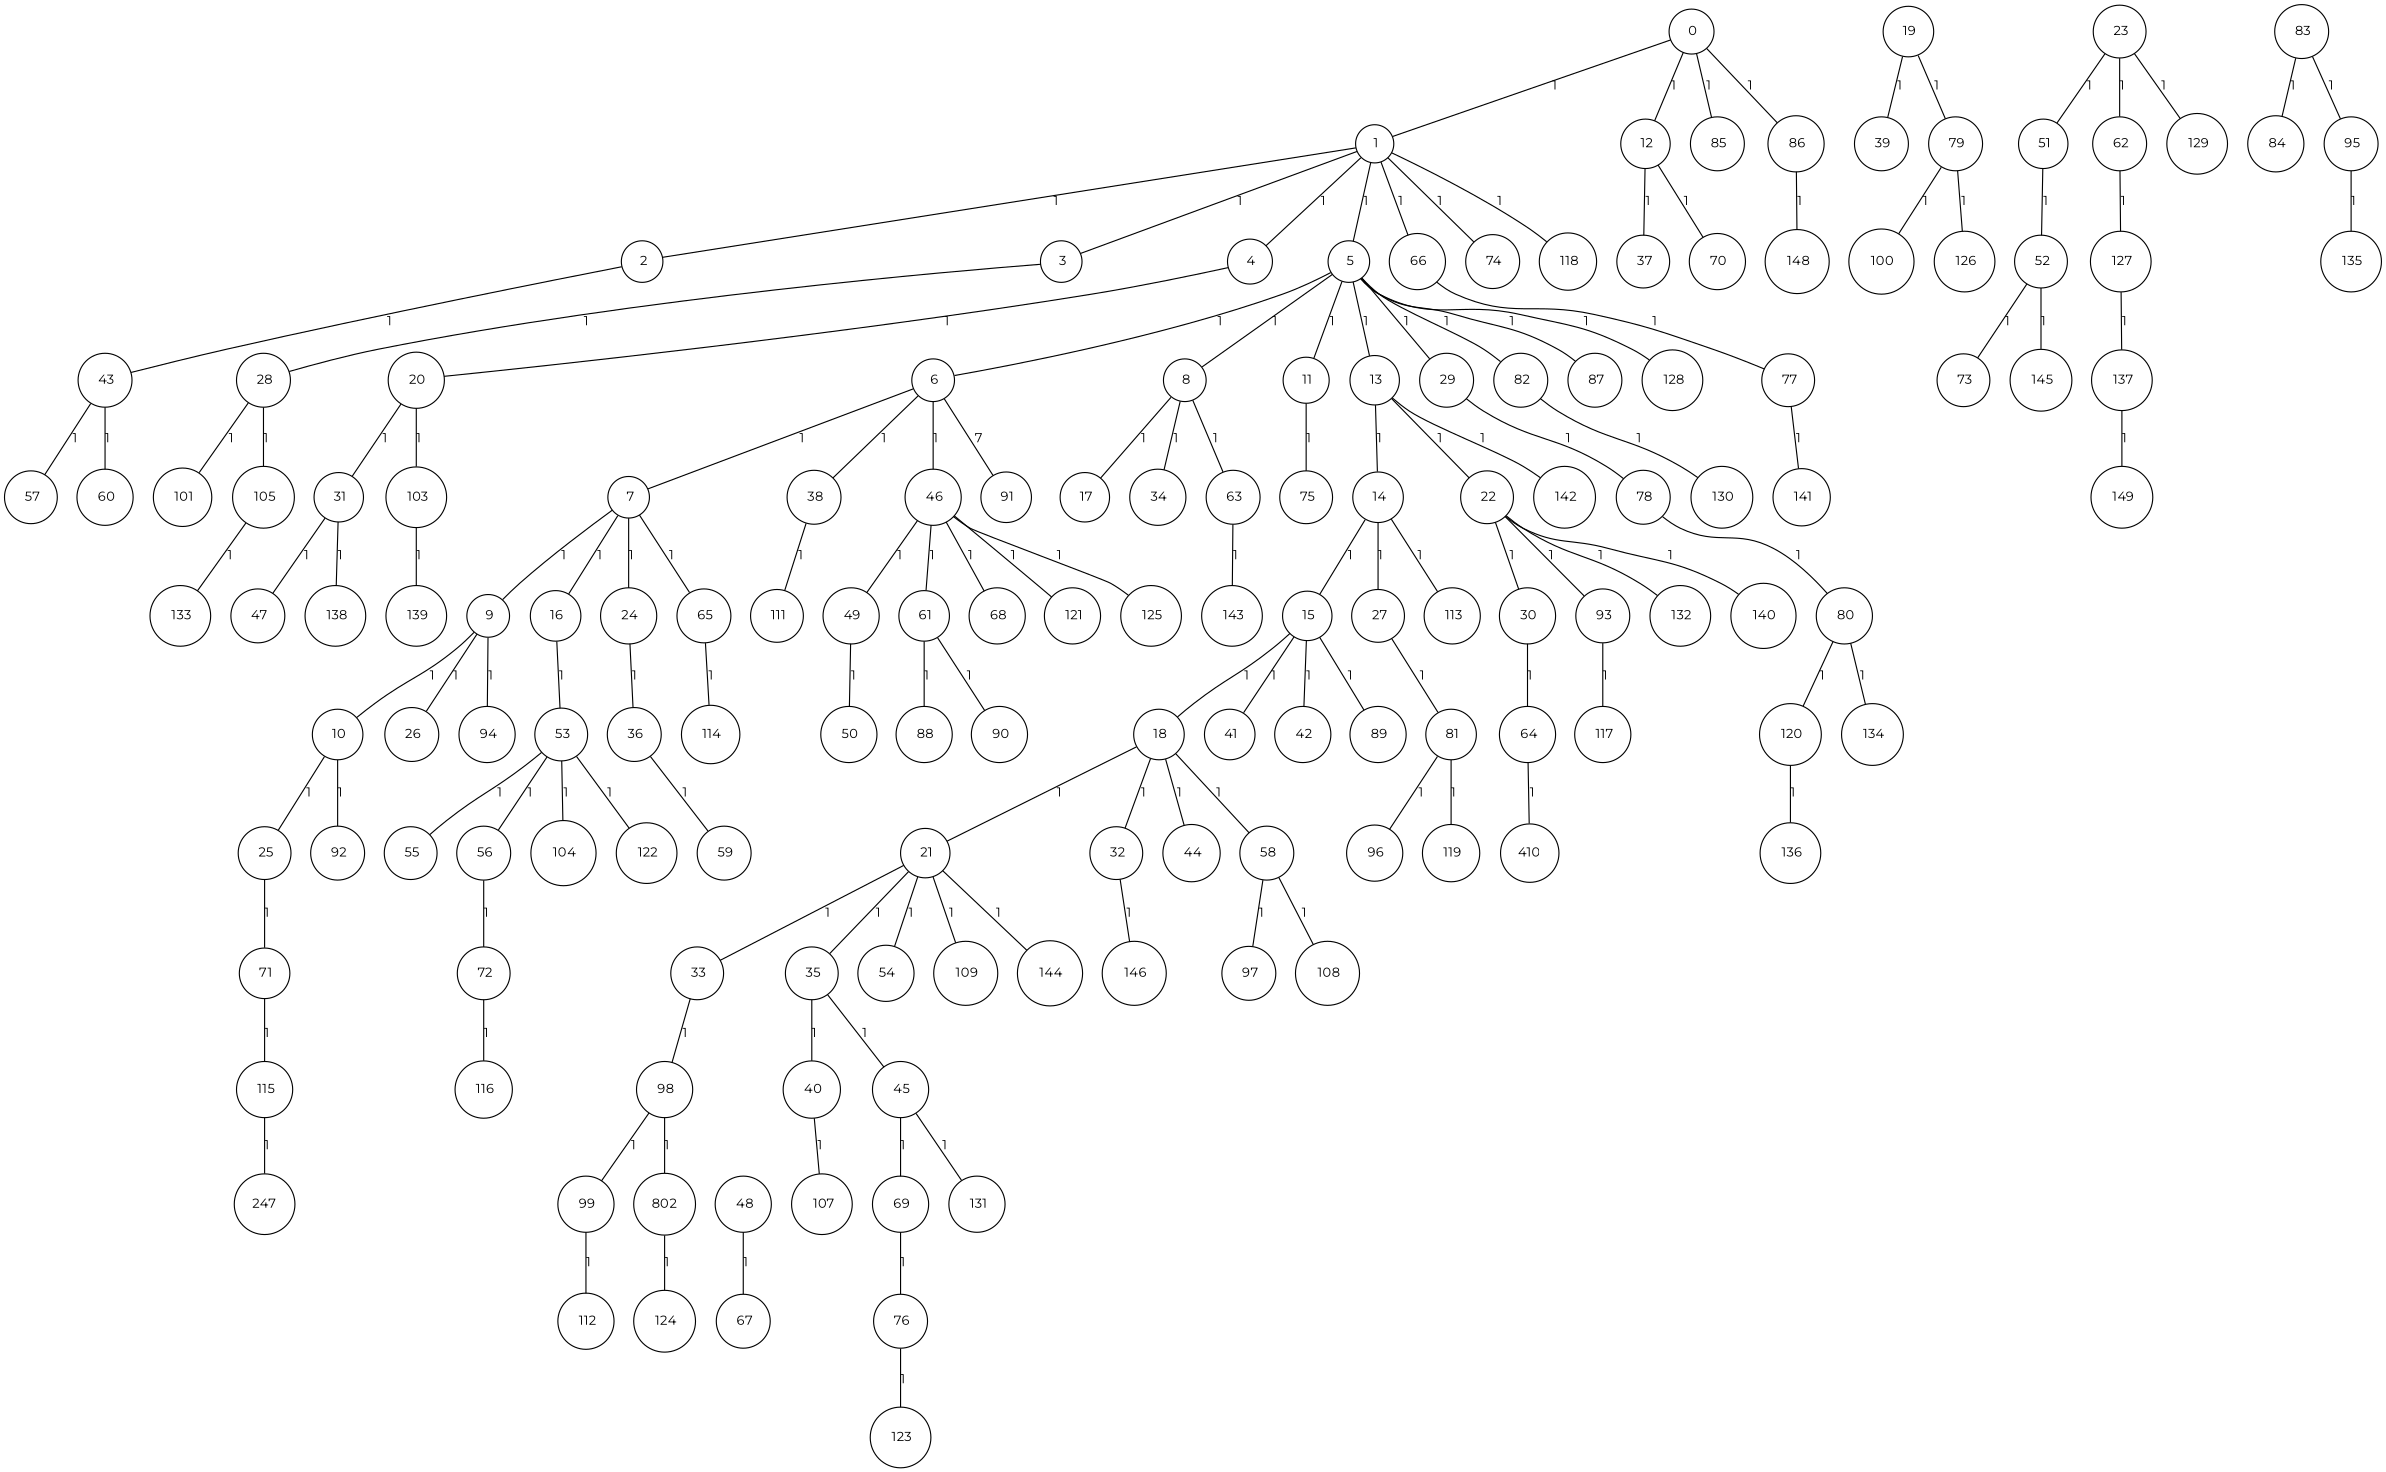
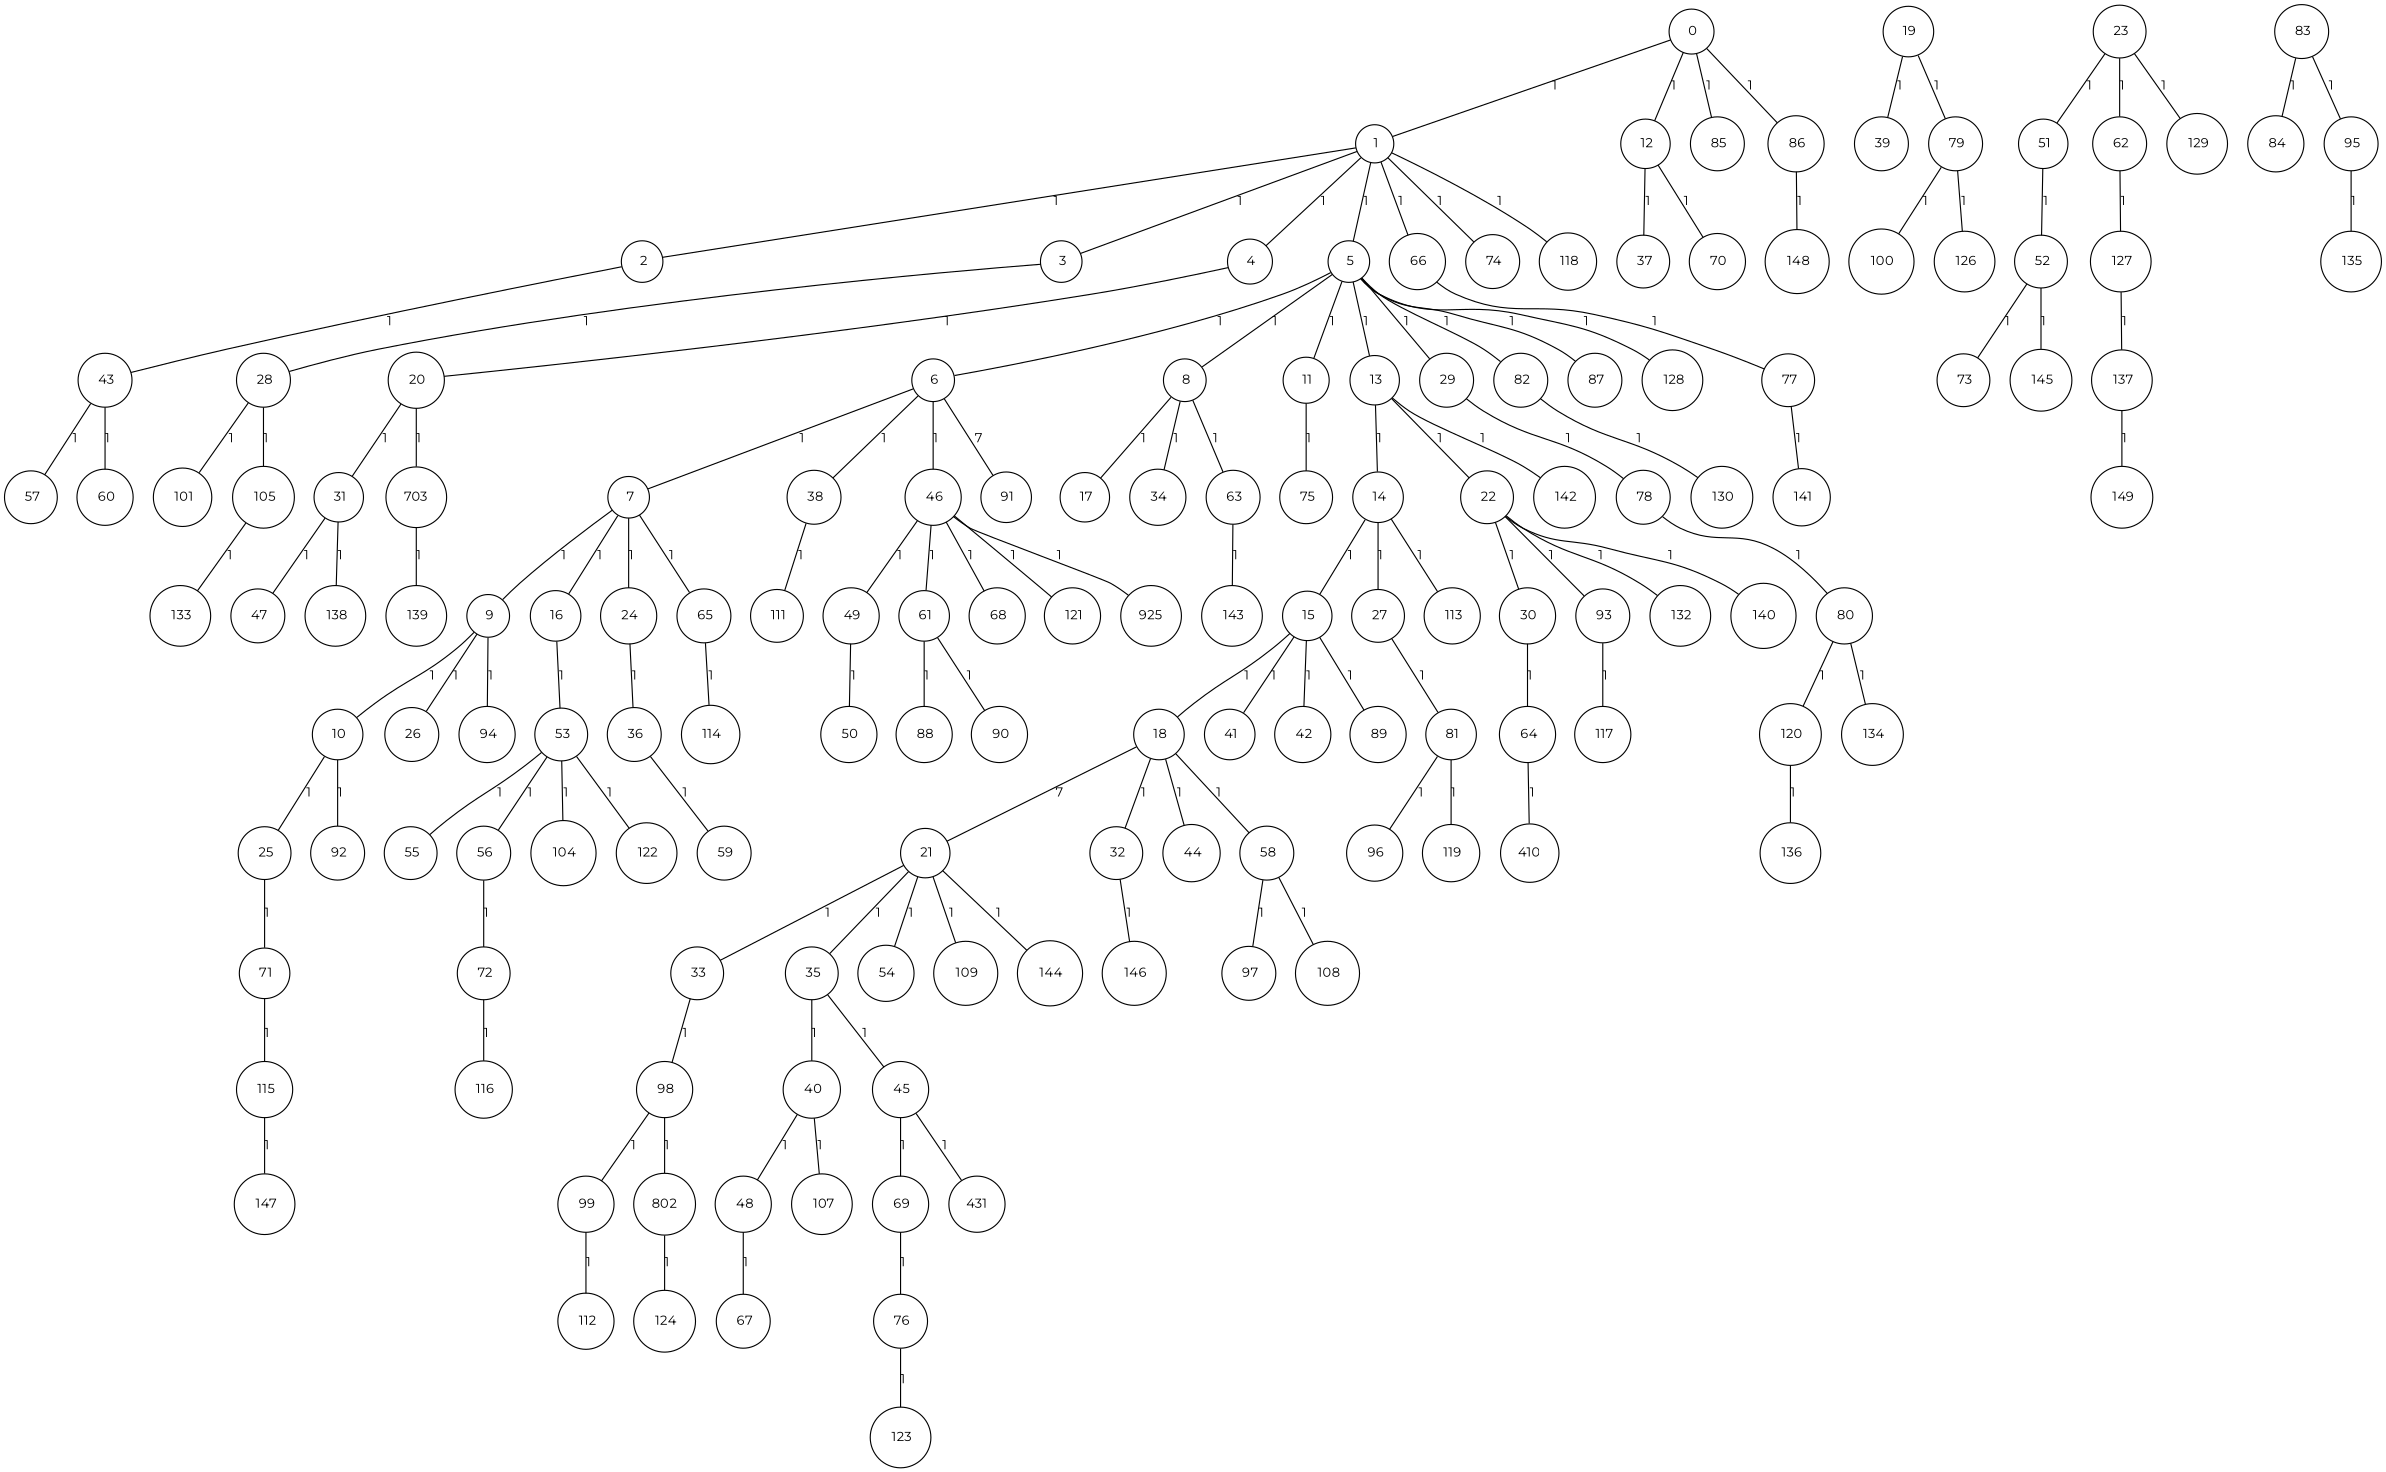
(416, 497) -> (416, 497)
(1151, 616) -> (1151, 616)
(1060, 793) -> (1060, 793)
none -> (777, 1147)
(265, 1204) -> (265, 1204)
(977, 1204) -> (977, 1204)
